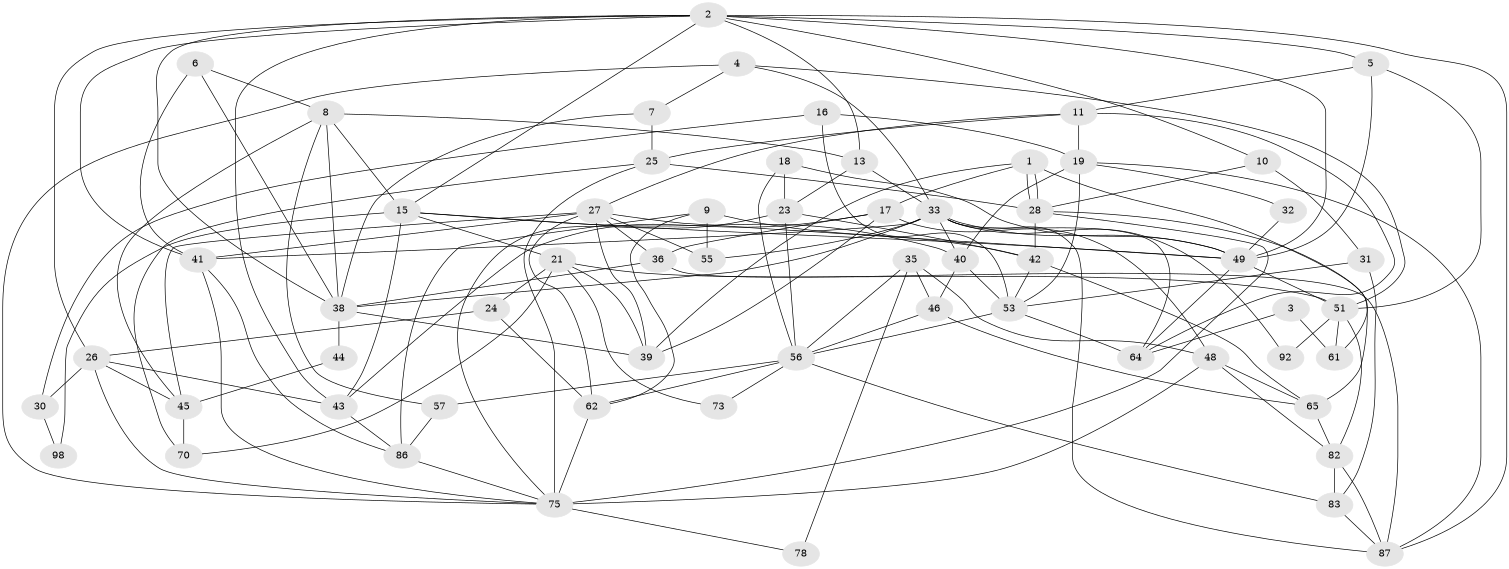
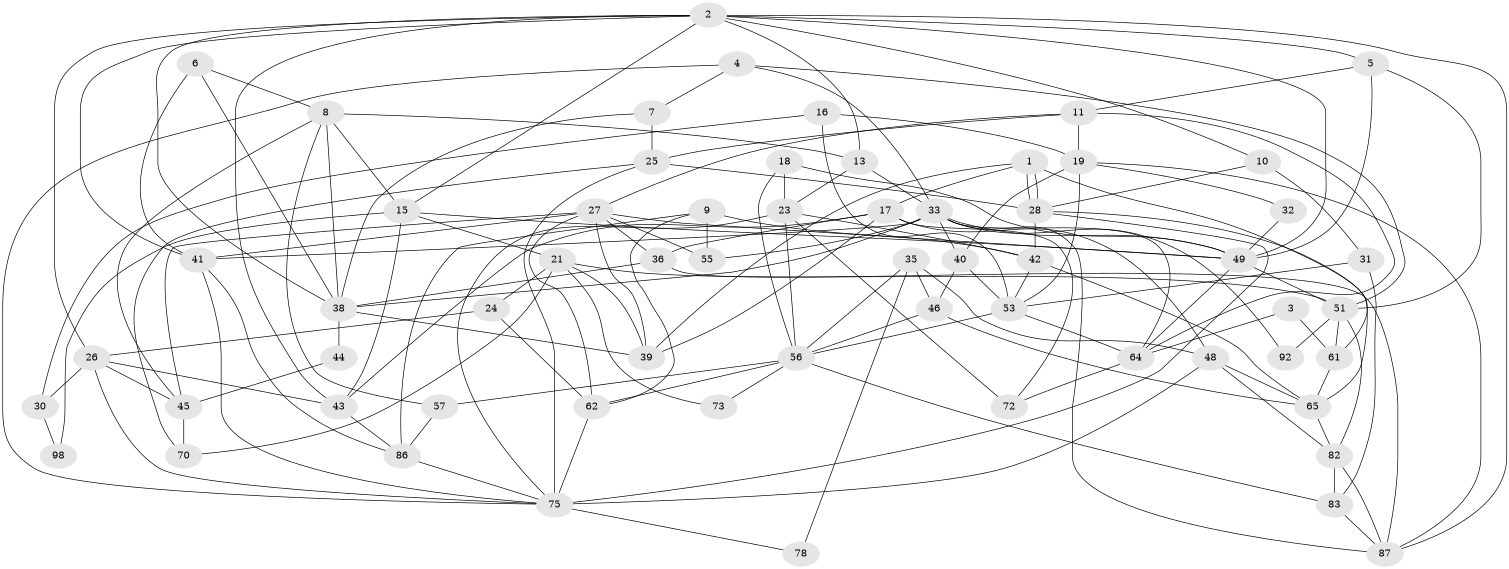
(685, 226) -> none
none -> (1324, 383)
none -> (1009, 407)
